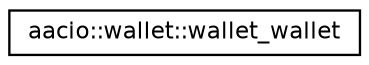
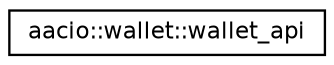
(185, 33) -> (167, 33)
